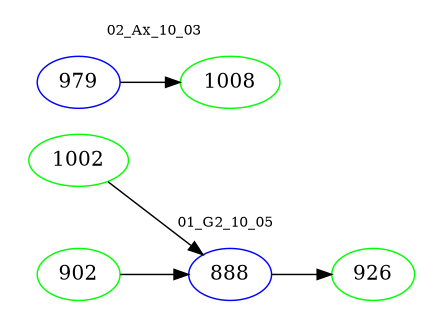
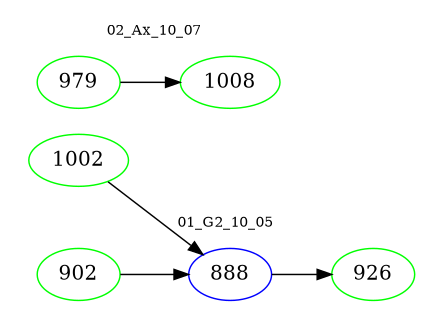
(154, 31) -> (154, 31)
(79, 82) -> (79, 82)
